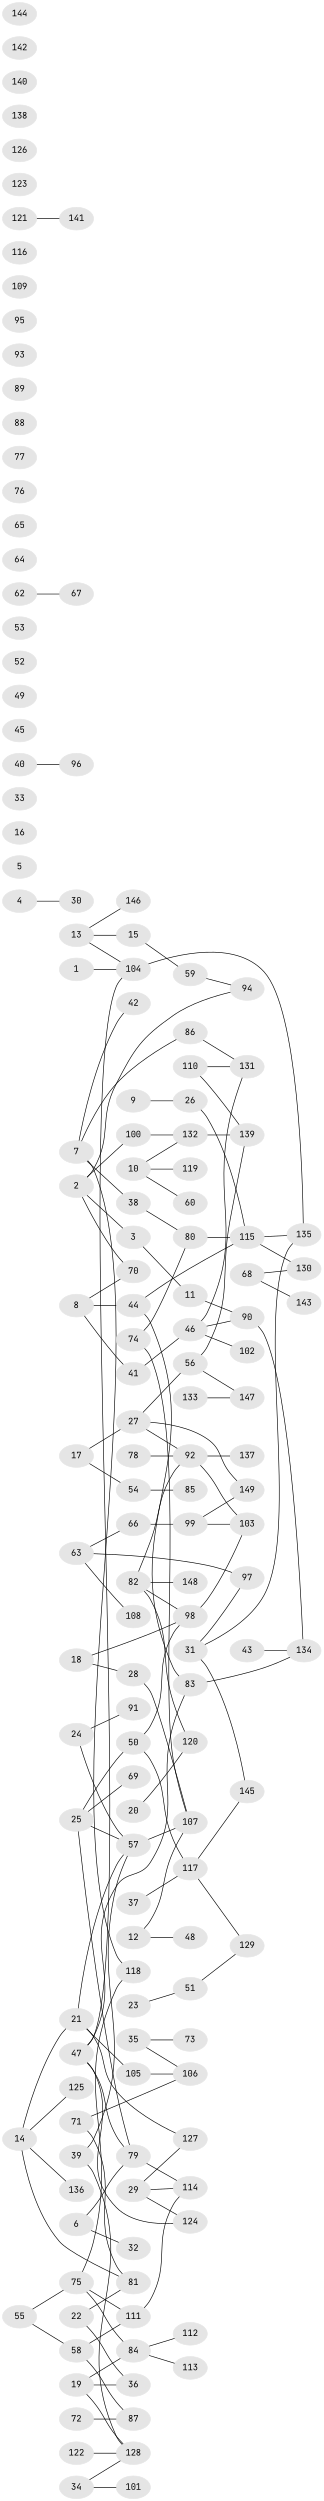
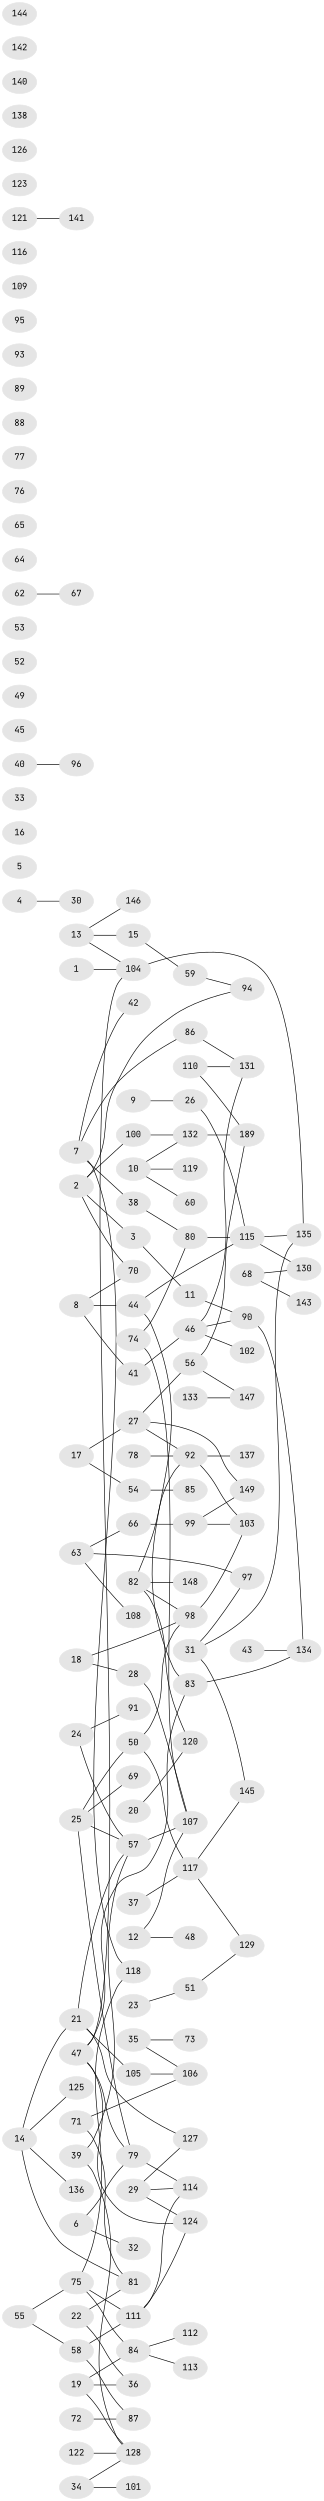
(247, 1135) -> (247, 1135)
none -> (167, 2272)
